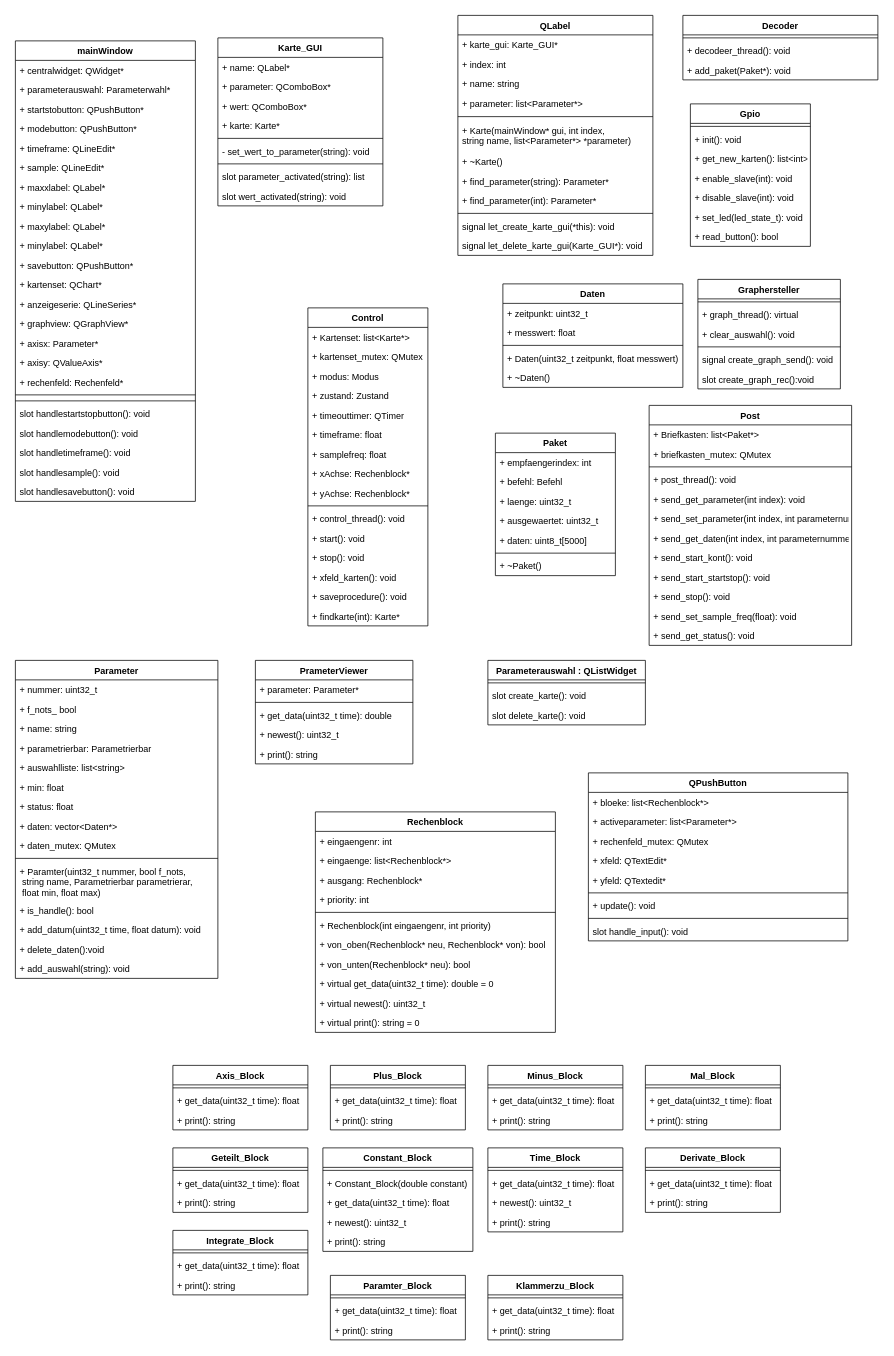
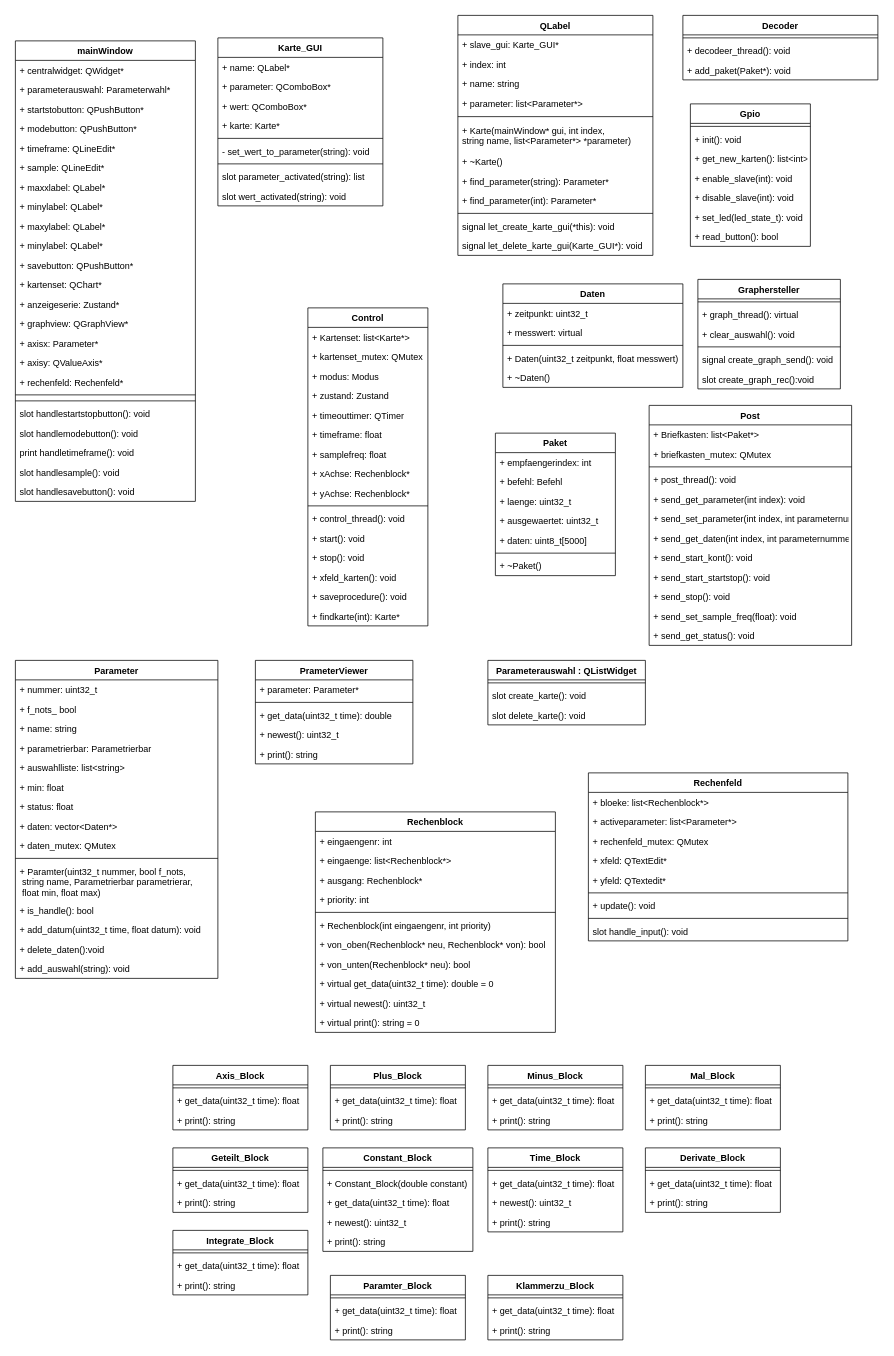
(515, 45) -> (514, 45)
(82, 305) -> (74, 305)
(545, 333) -> (549, 333)
(82, 453) -> (84, 453)
(718, 783) -> (718, 783)
